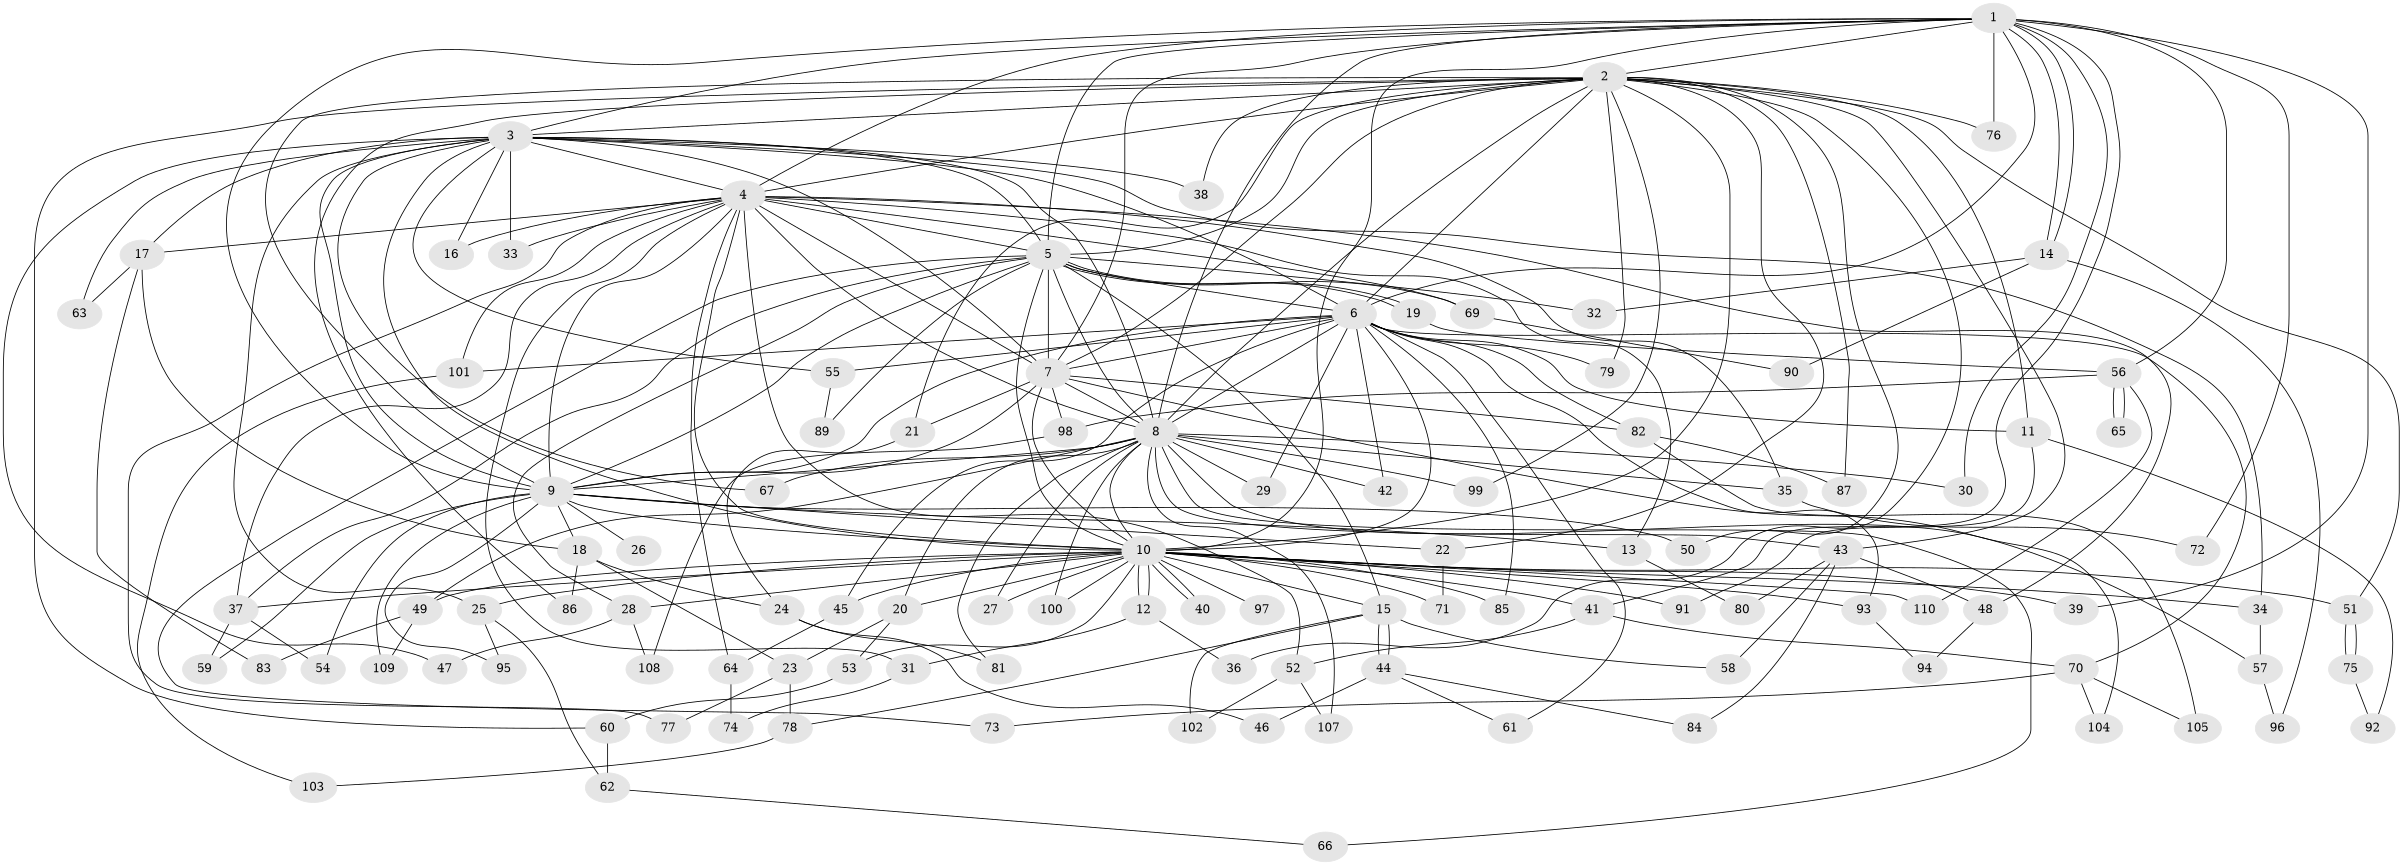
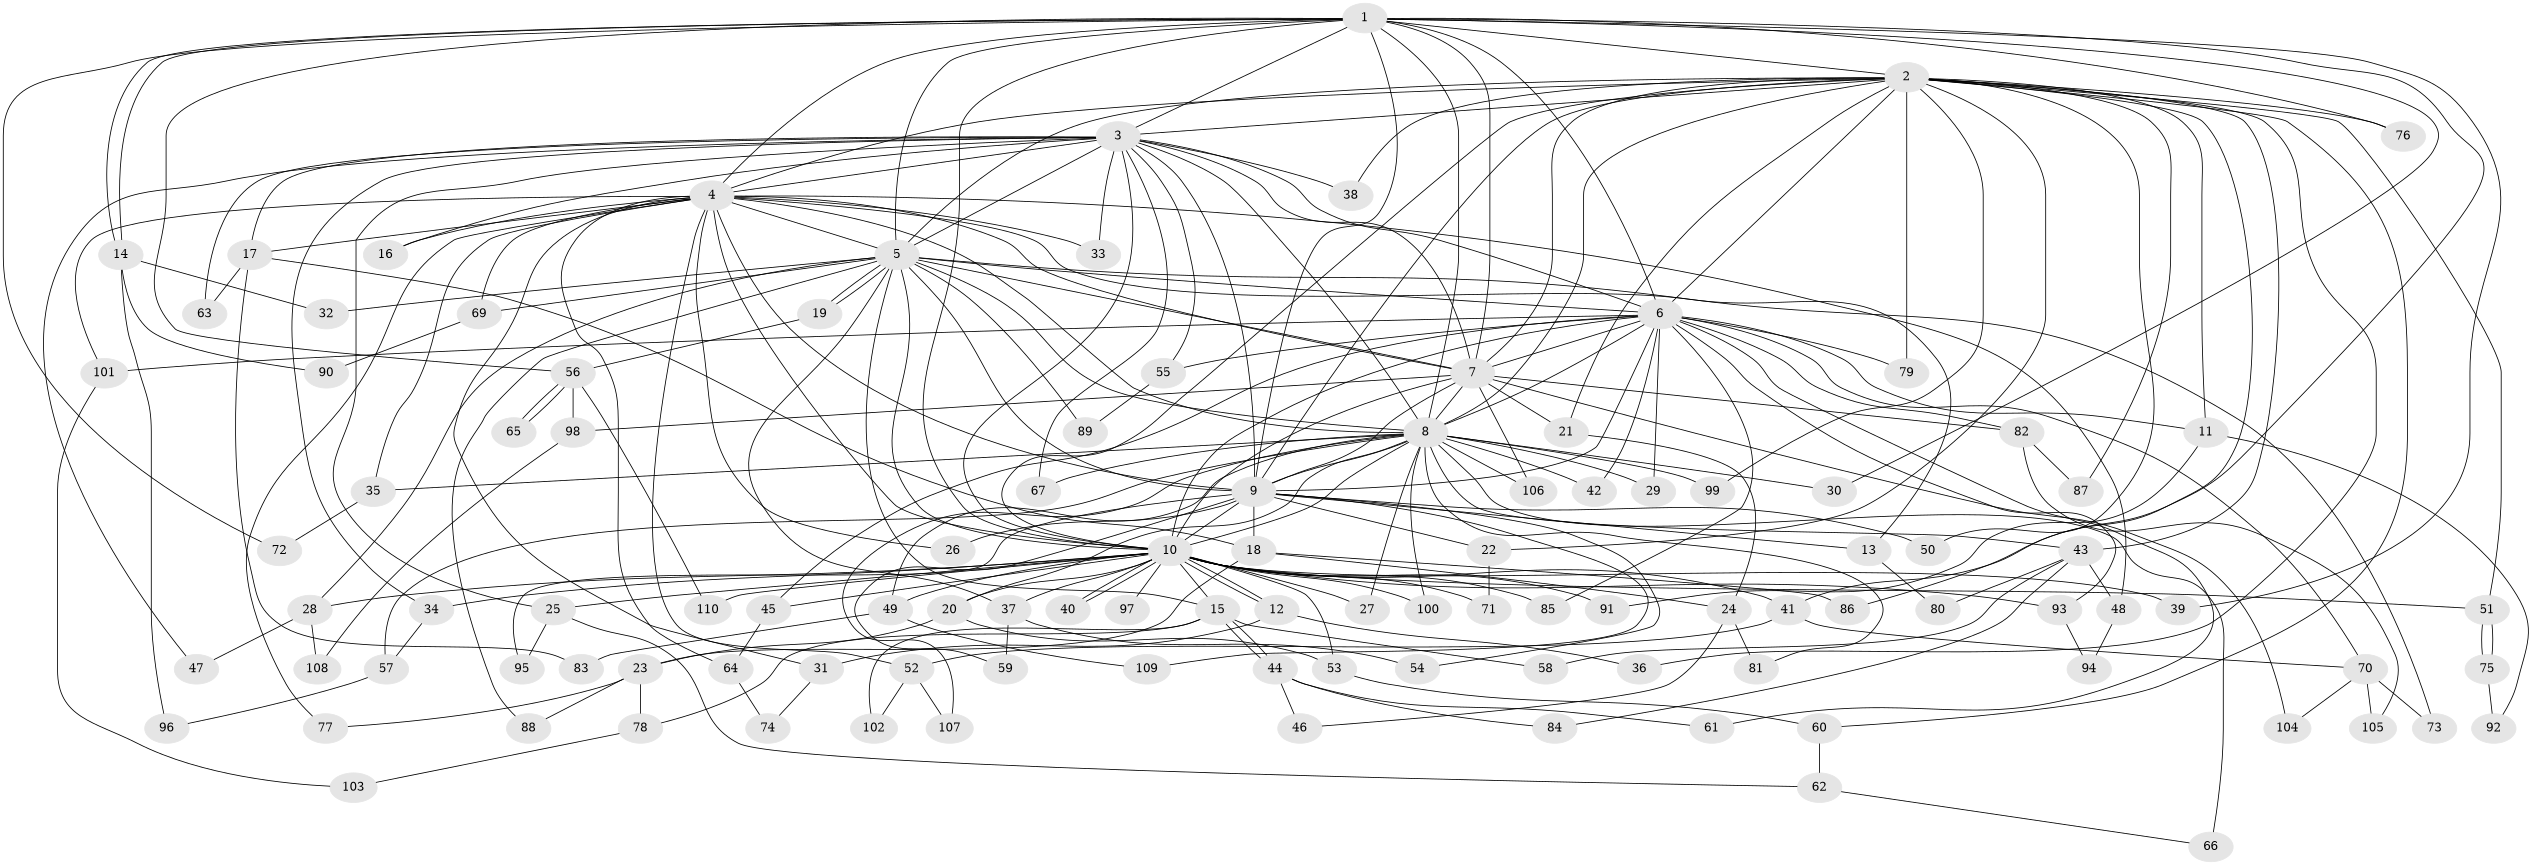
(468, 402) -> (721, 451)
none -> (1533, 492)
none -> (529, 728)
